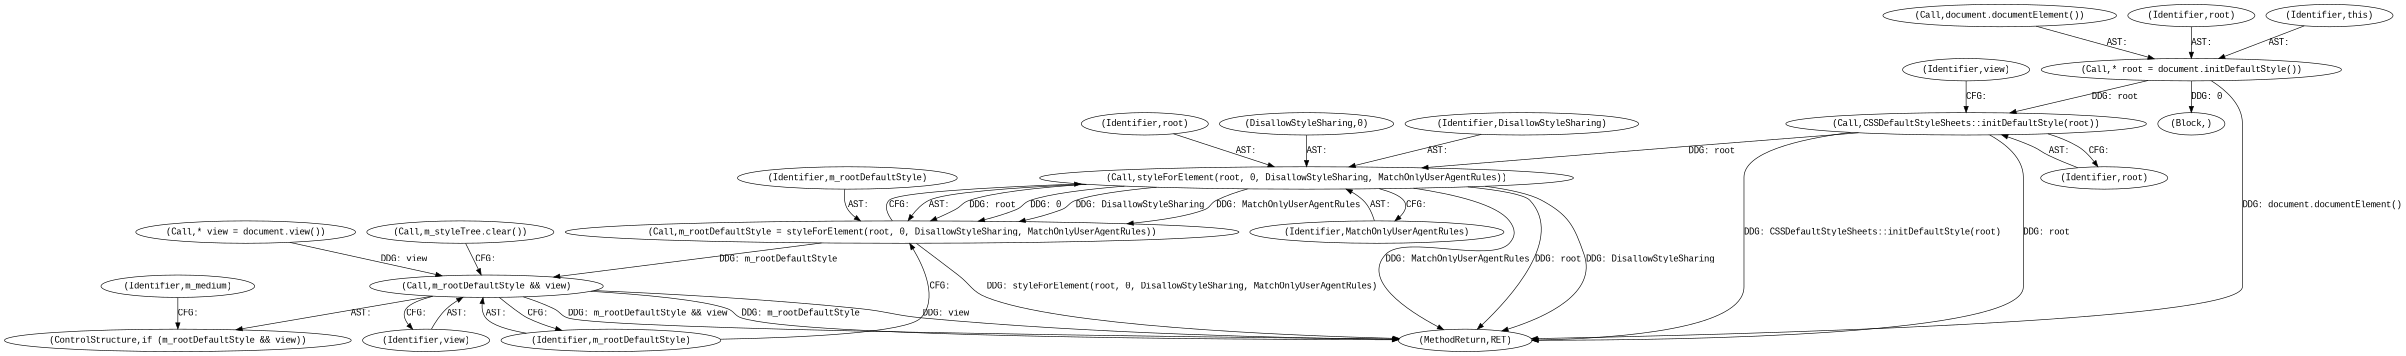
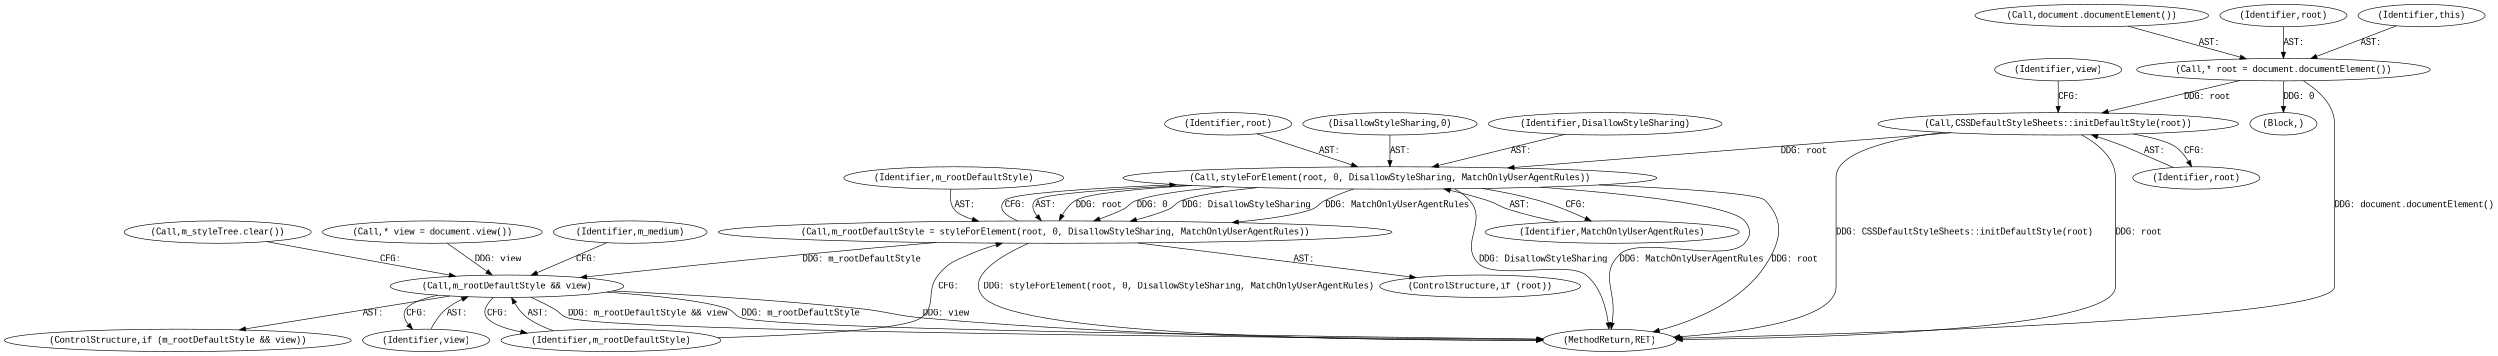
(2191, 70) -> (2283, 70)
none -> (1480, 286)
(178, 310) -> (572, 258)
